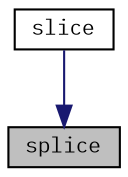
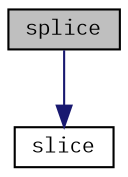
(64, 78) -> (64, 78)
